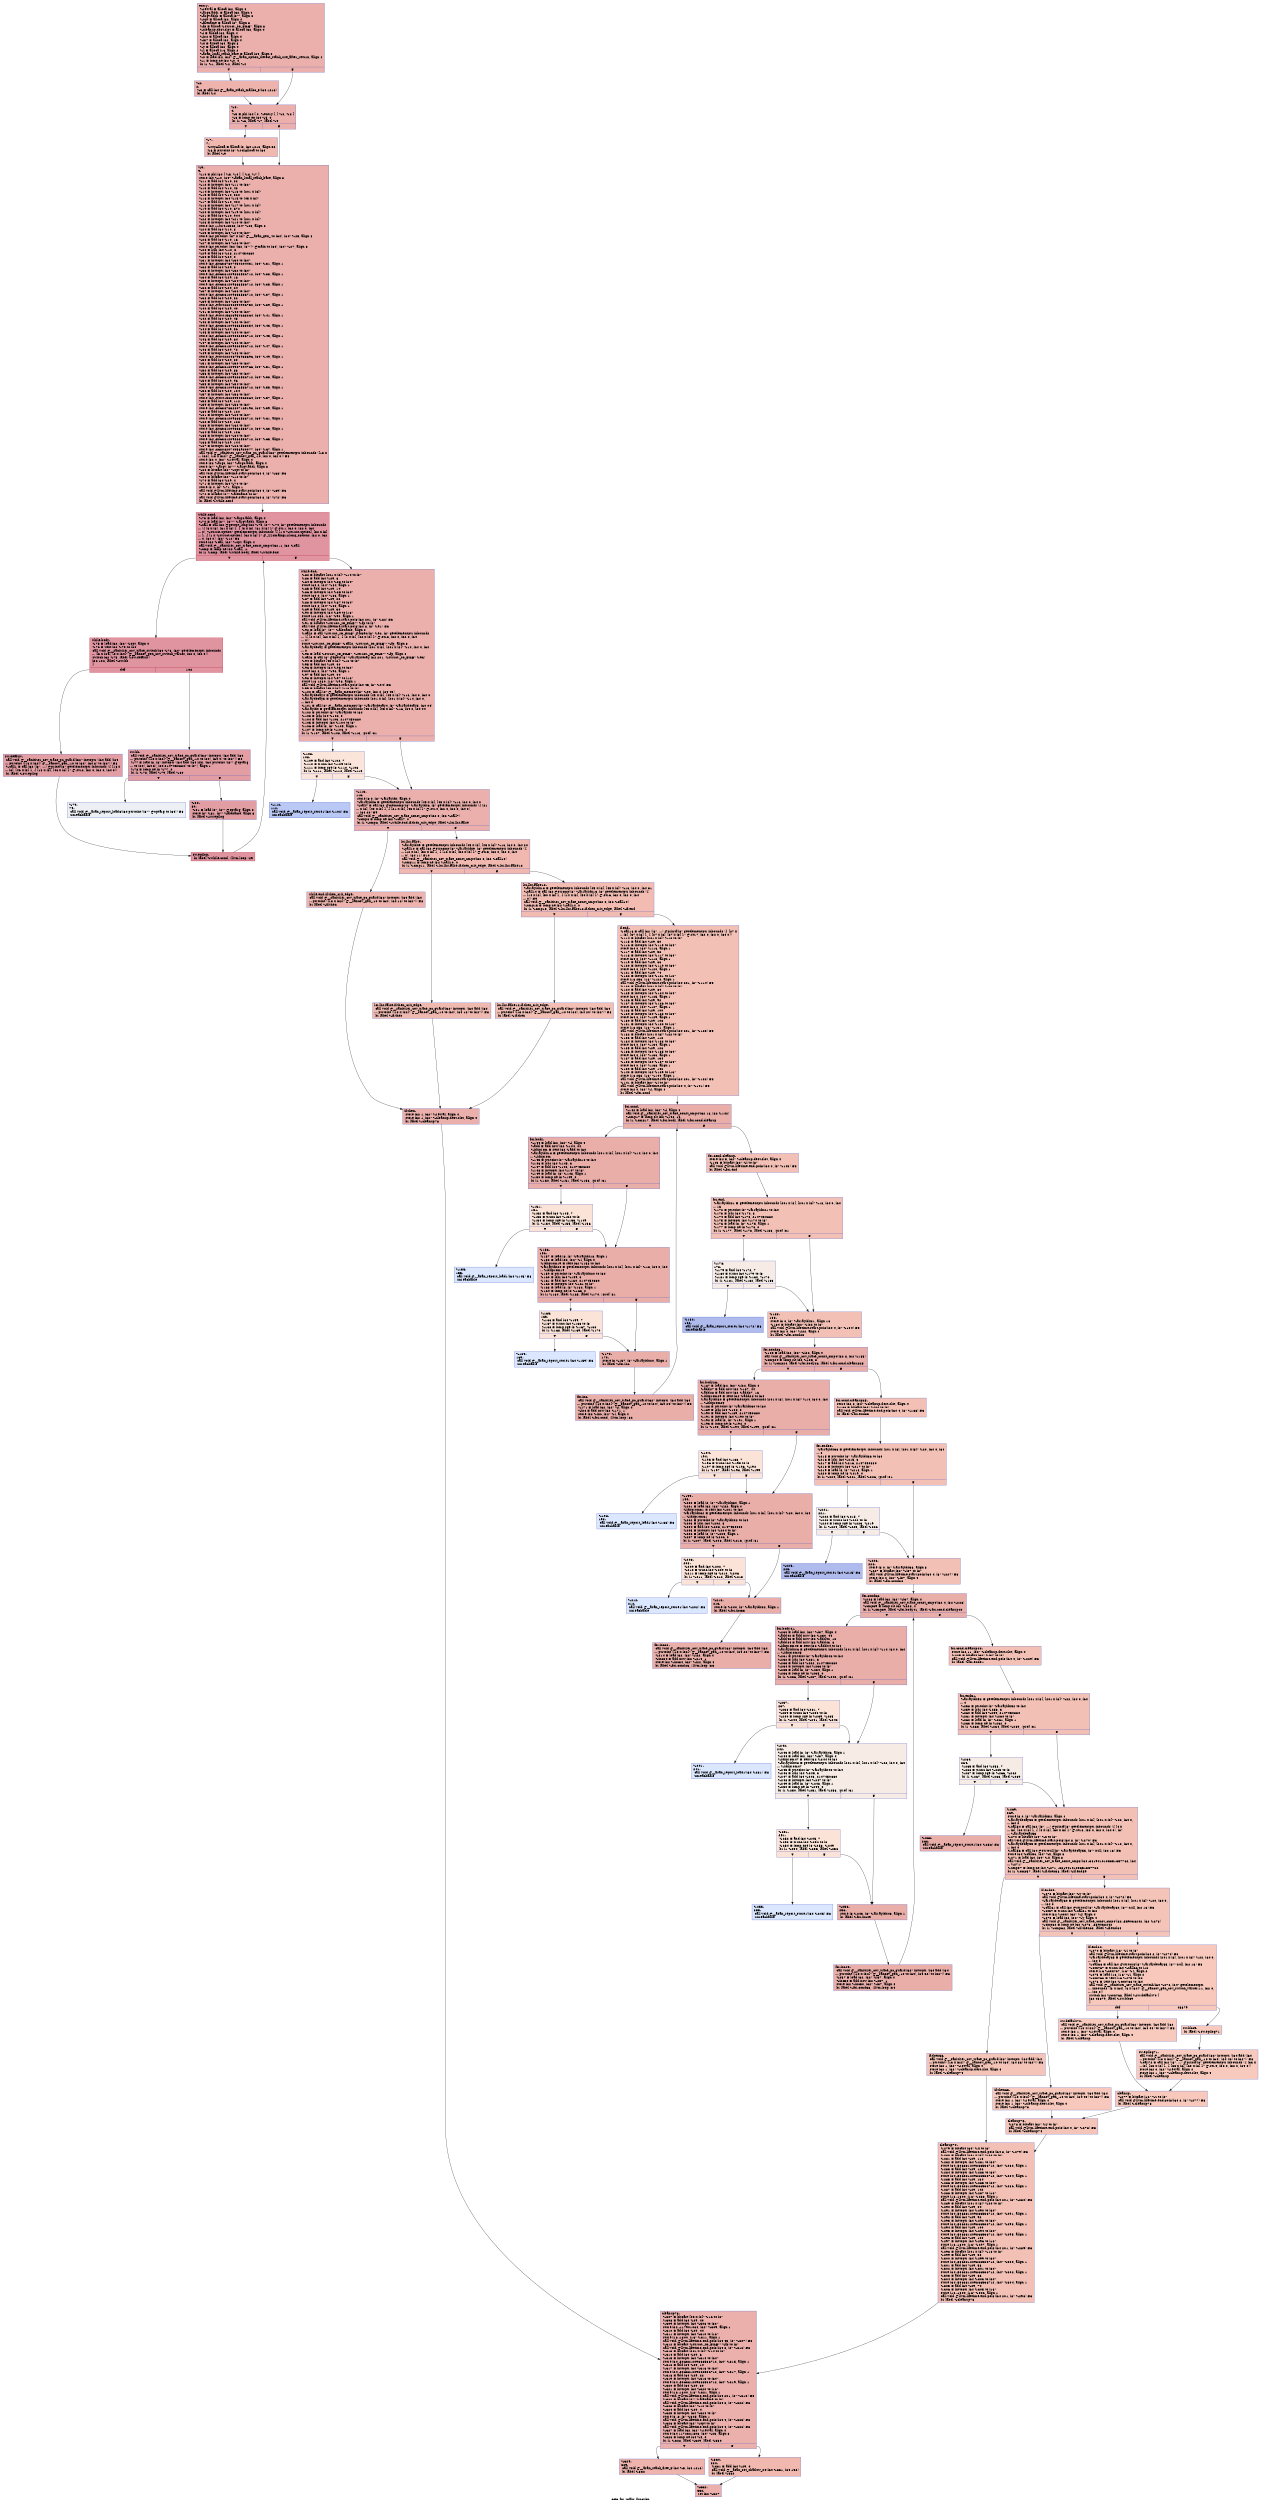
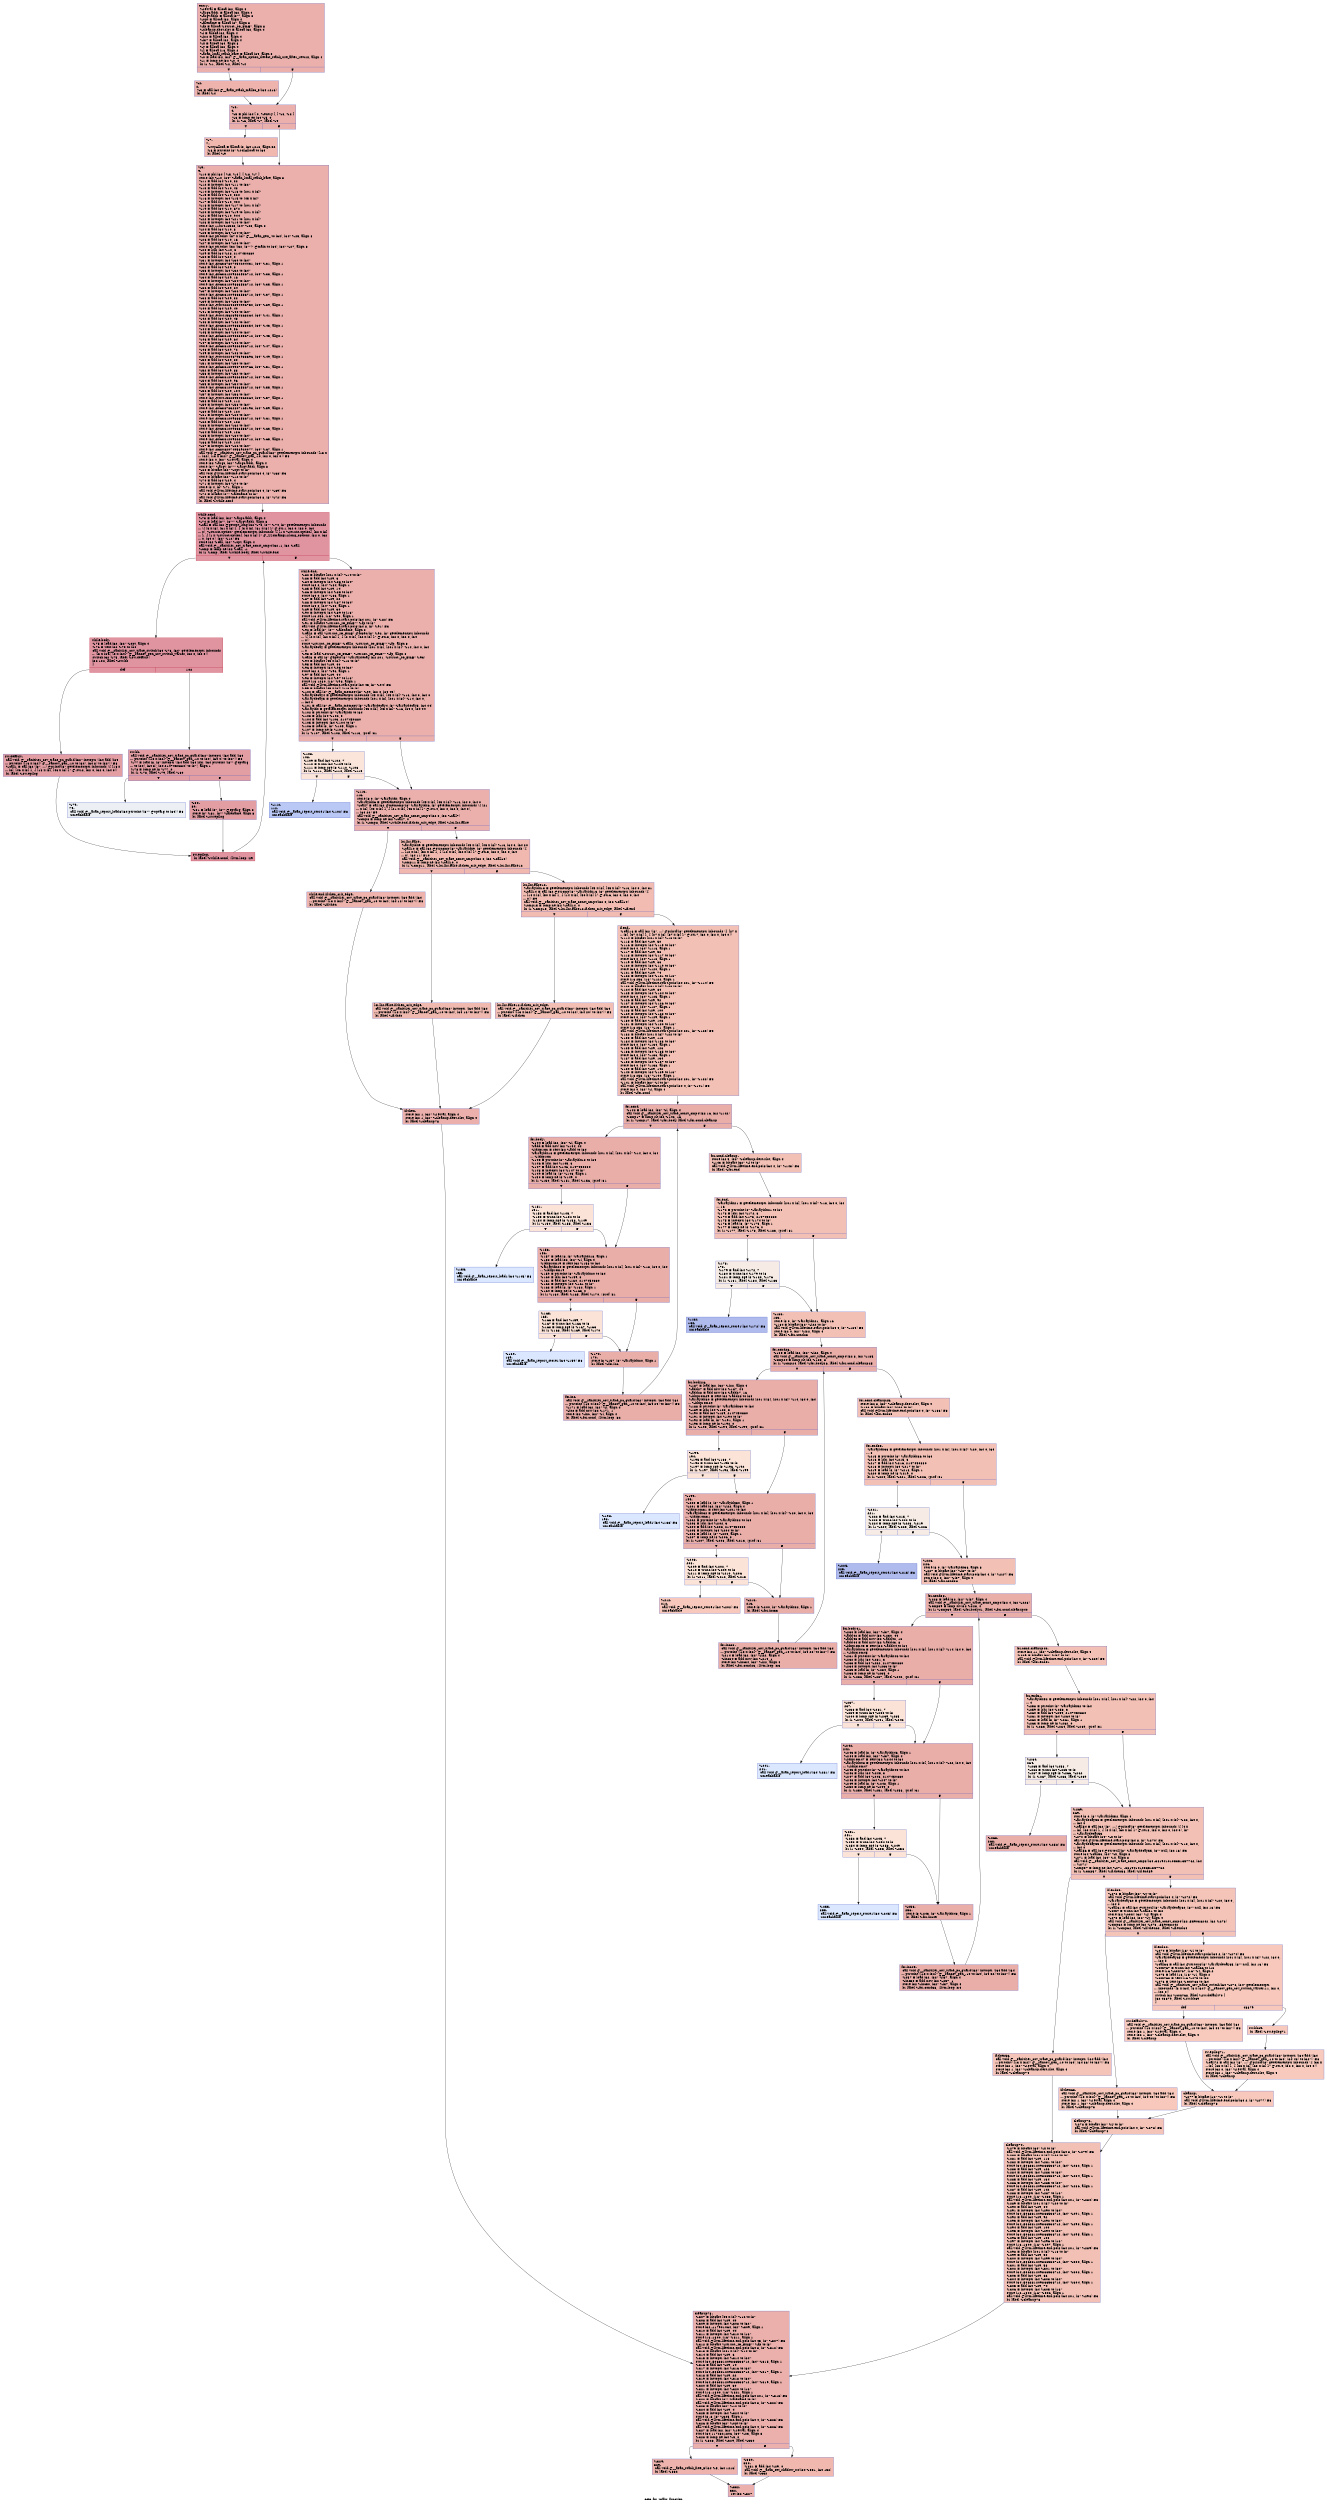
none -> (824, 1513)
(667, 1606) -> (700, 1606)
(841, 1771) -> (907, 1771)
